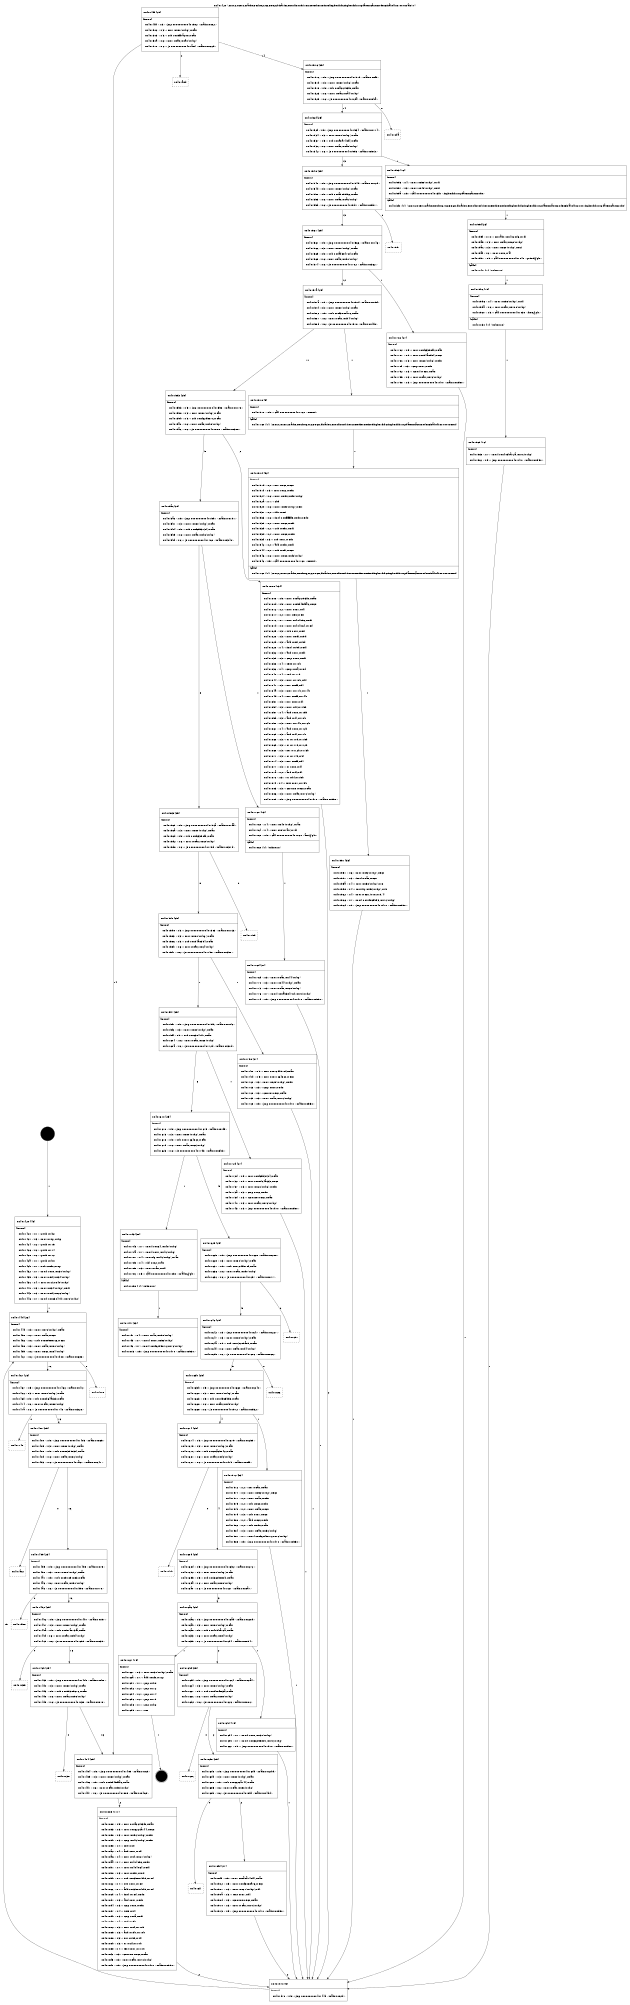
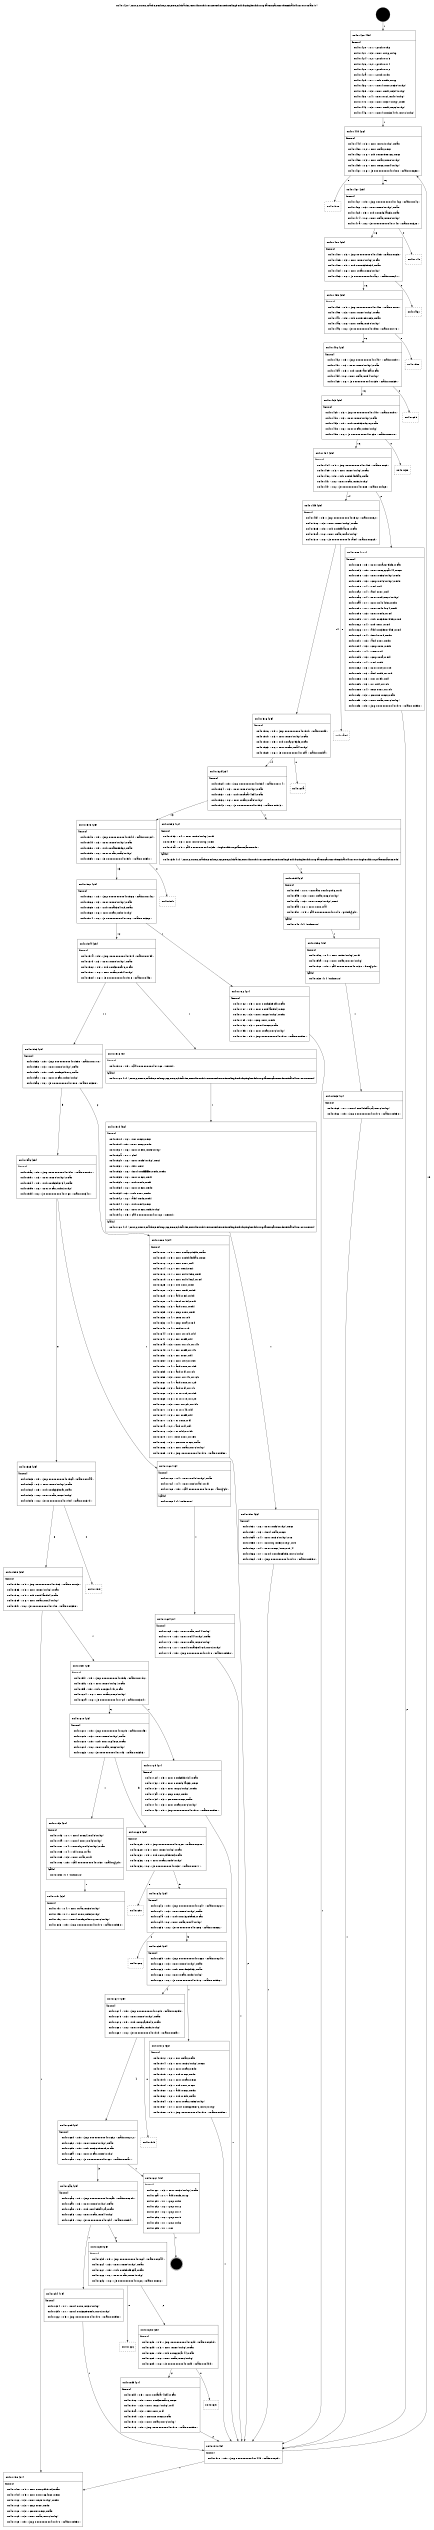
(113, 893) -> (347, 496)
(312, 1542) -> (144, 2476)
(182, 1651) -> (135, 2170)
